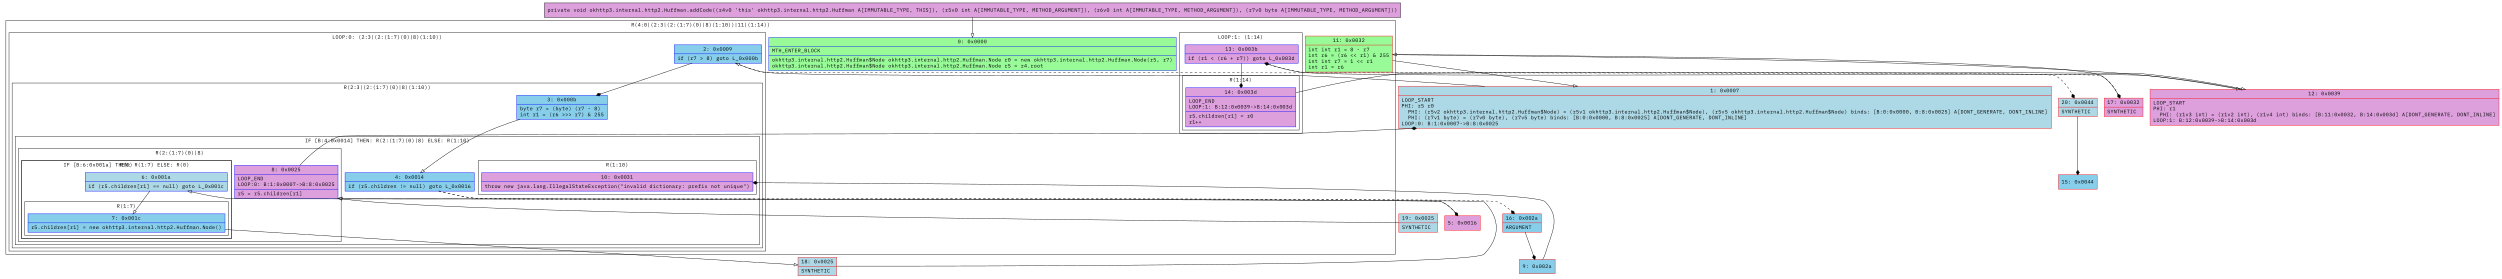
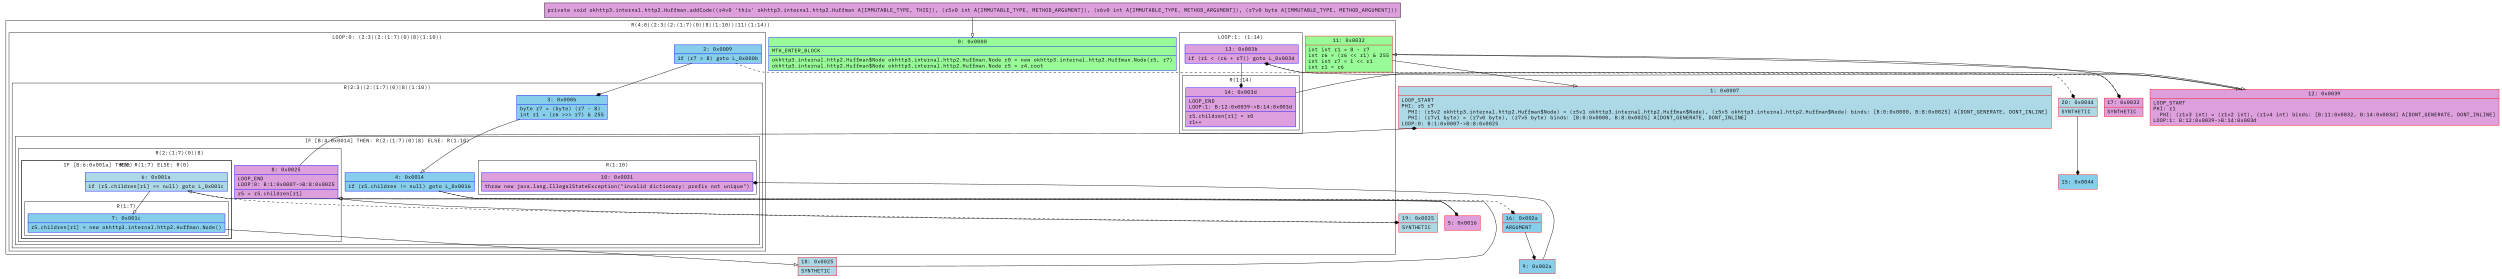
(1112, 75) -> none
(1419, 106) -> (1419, 106)
(948, 199) -> (948, 199)
none -> (791, 215)
